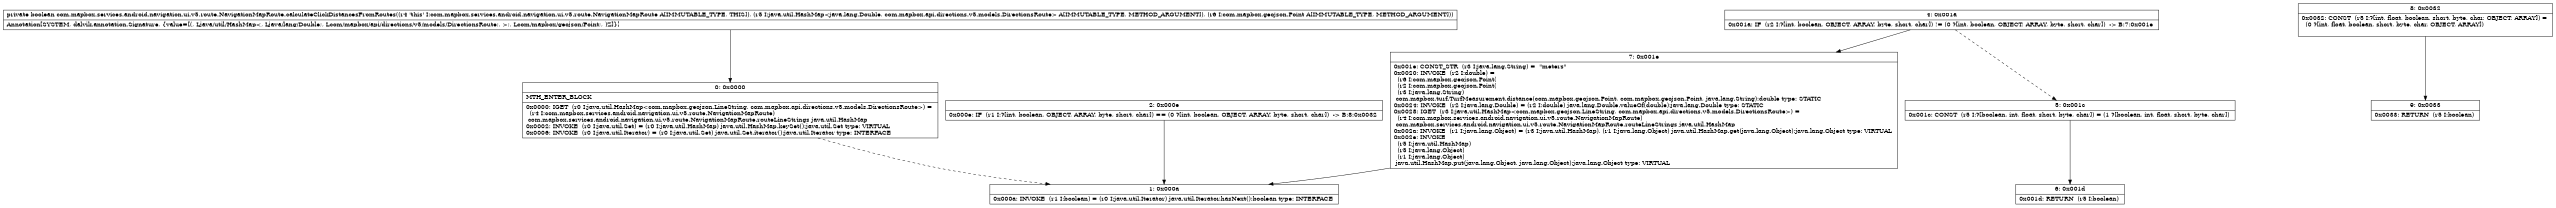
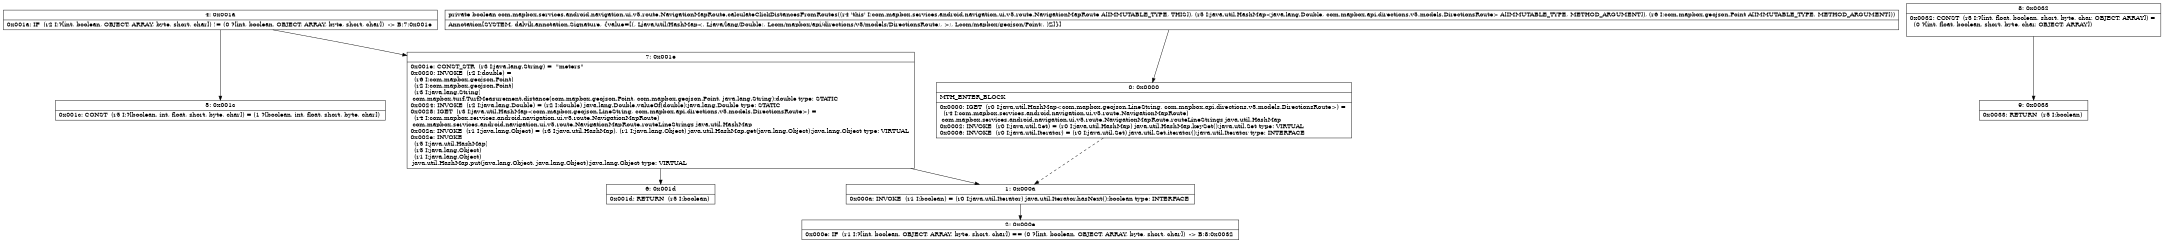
(2004, 64) -> (220, 63)
(1164, 150) -> (1020, 210)
(2070, 150) -> (661, 174)
